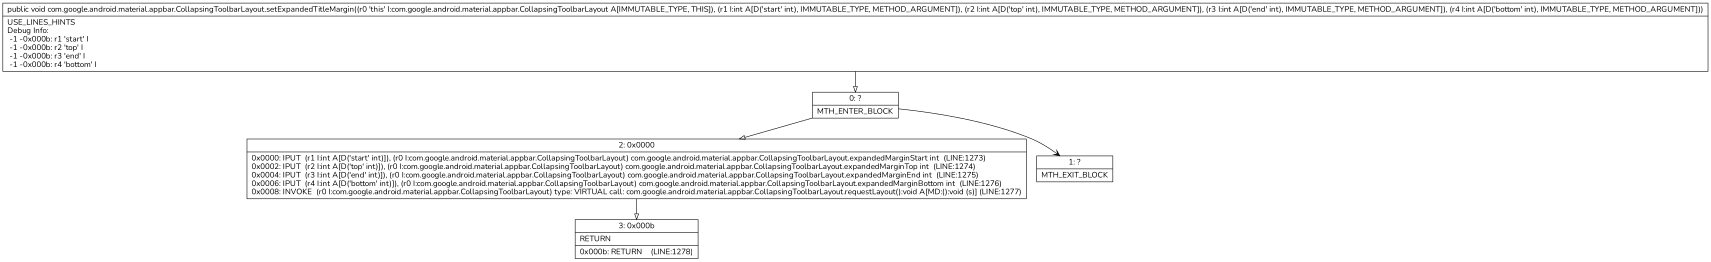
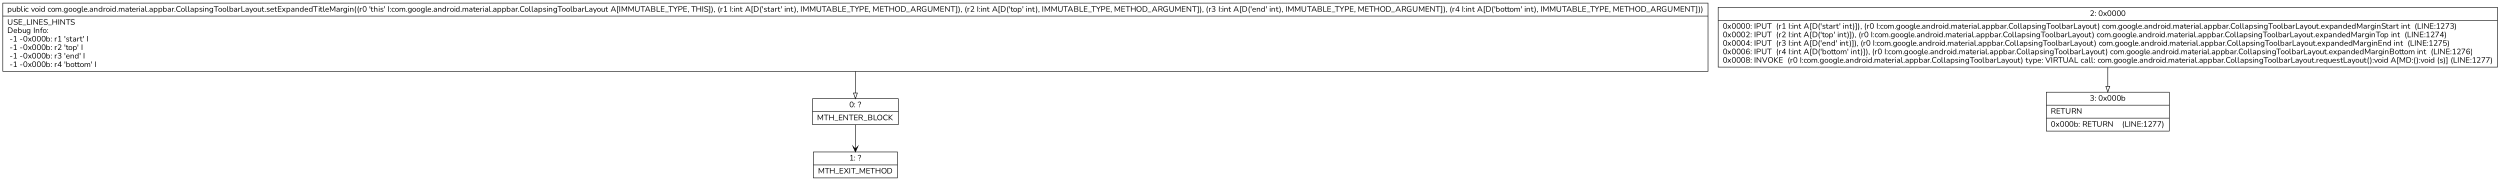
(779, 128) -> none
(1075, 175) -> (855, 171)
(637, 252) -> (2108, 124)
